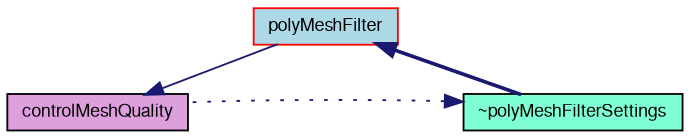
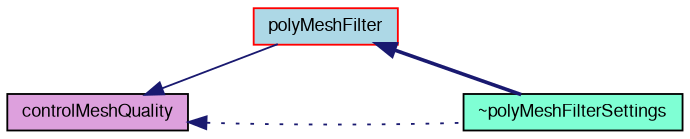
(316, 100) -> (335, 125)
